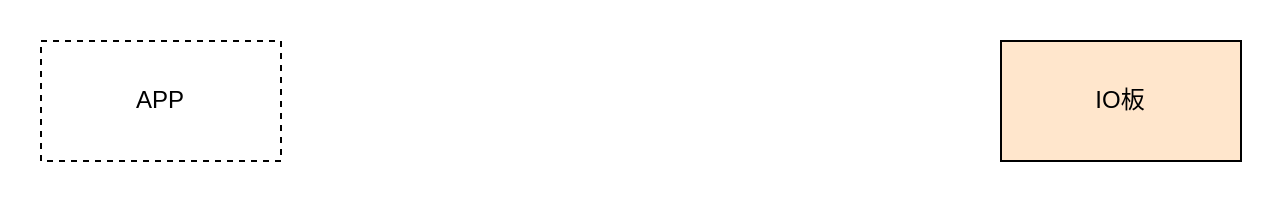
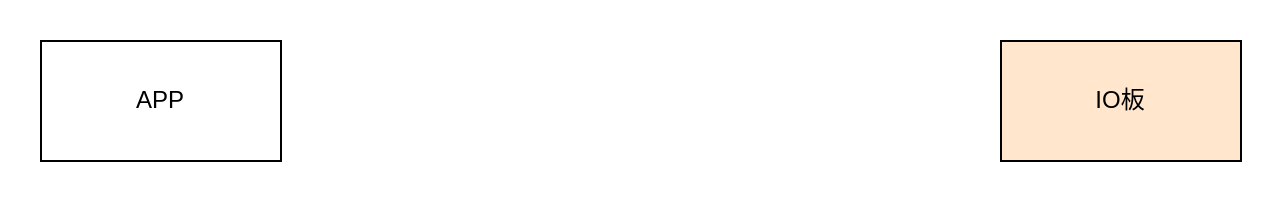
(161, 101) -> (161, 101)
